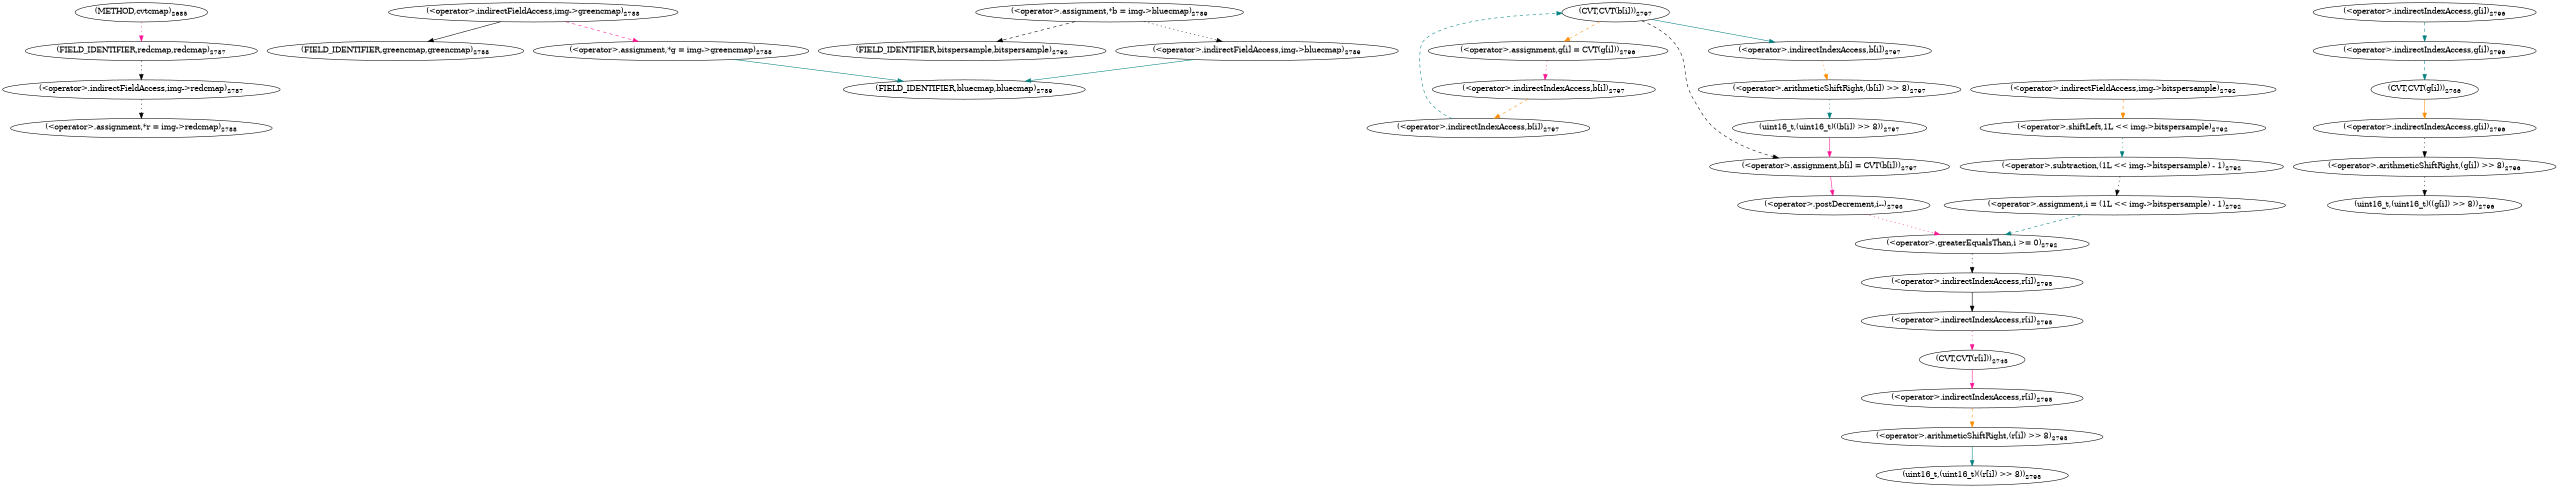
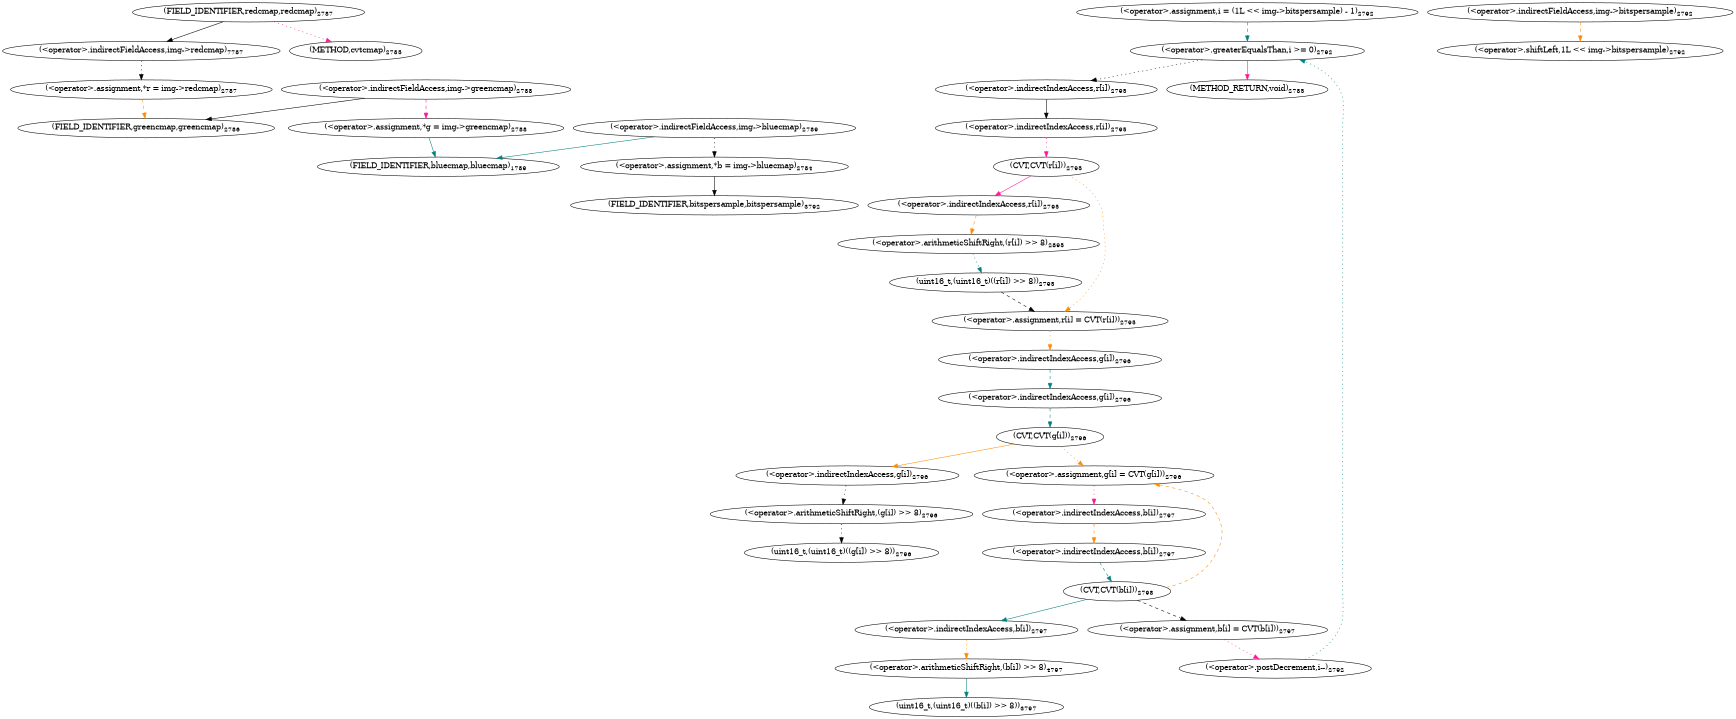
(180, 12) -> (394, 50)
(1200, 12) -> (805, 166)
(1644, 12) -> (1146, 591)
(141, 29) -> (300, 31)
(1039, 31) -> (714, 183)
(1181, 31) -> (714, 145)
(482, 50) -> (232, 127)
(1060, 50) -> (813, 205)
(141, 68) -> (198, 31)
(235, 89) -> (235, 50)
(1045, 89) -> (519, 166)
(1918, 89) -> (1055, 668)
(2453, 89) -> (1079, 436)
none -> (1247, 90)
none -> (143, 106)
(1830, 106) -> (966, 685)
(229, 127) -> (229, 89)
(1892, 127) -> (1029, 706)
(1830, 145) -> none
(2122, 167) -> none
(1831, 183) -> (1239, 648)
(1895, 205) -> (1337, 668)
(1900, 224) -> (1343, 360)
none -> (1050, 321)
(2000, 359) -> (1074, 166)
(2060, 436) -> (1057, 243)
none -> (1070, 454)
(1972, 454) -> (976, 261)
